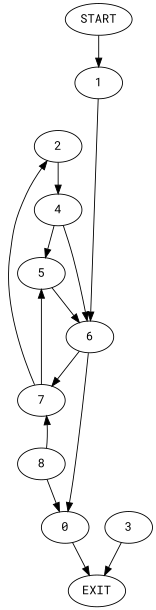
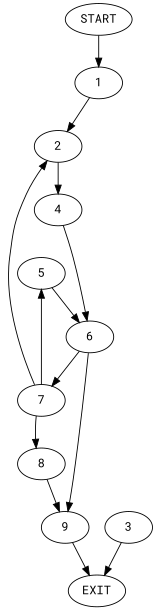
(94, 205) -> (81, 111)
(51, 237) -> none
(47, 437) -> (35, 428)
(65, 527) -> (65, 527)
